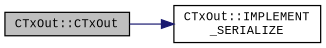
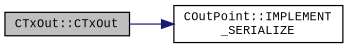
(247, 24) -> (258, 24)
